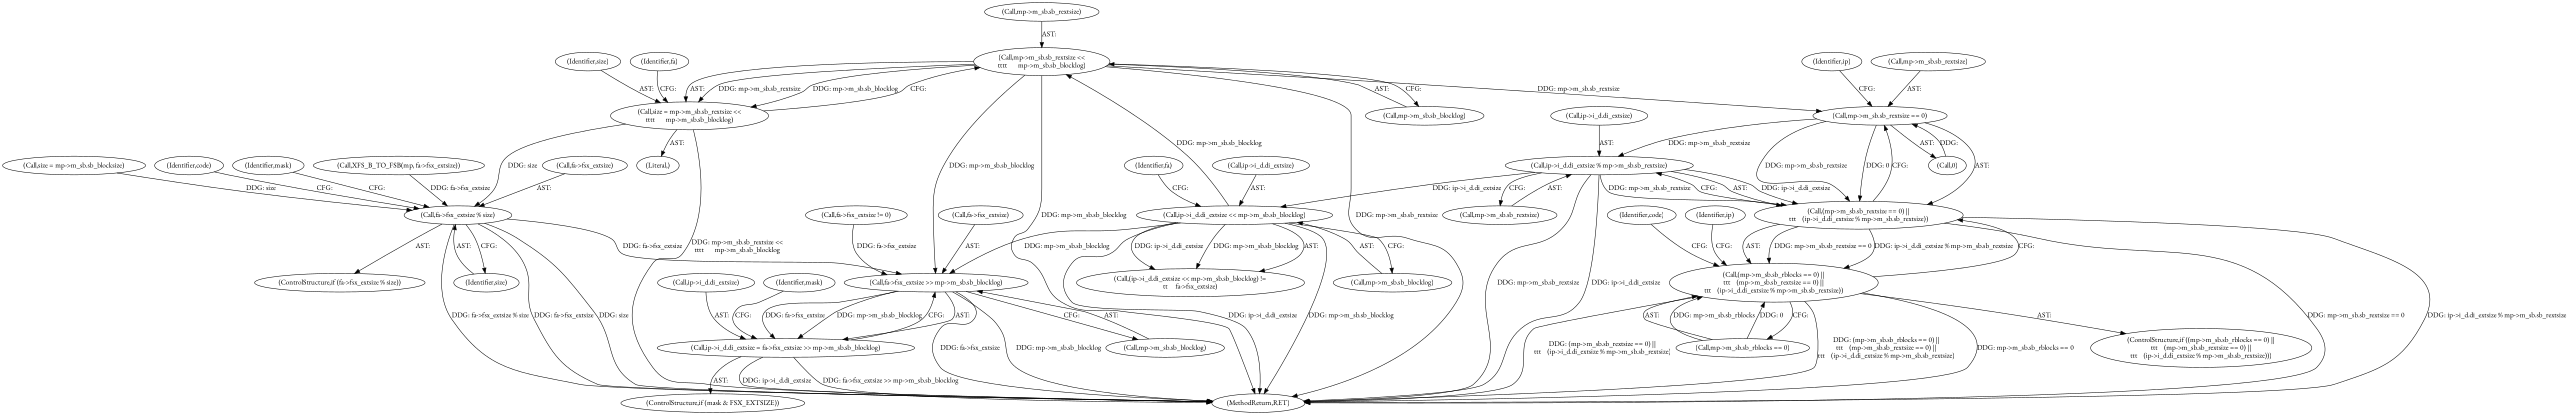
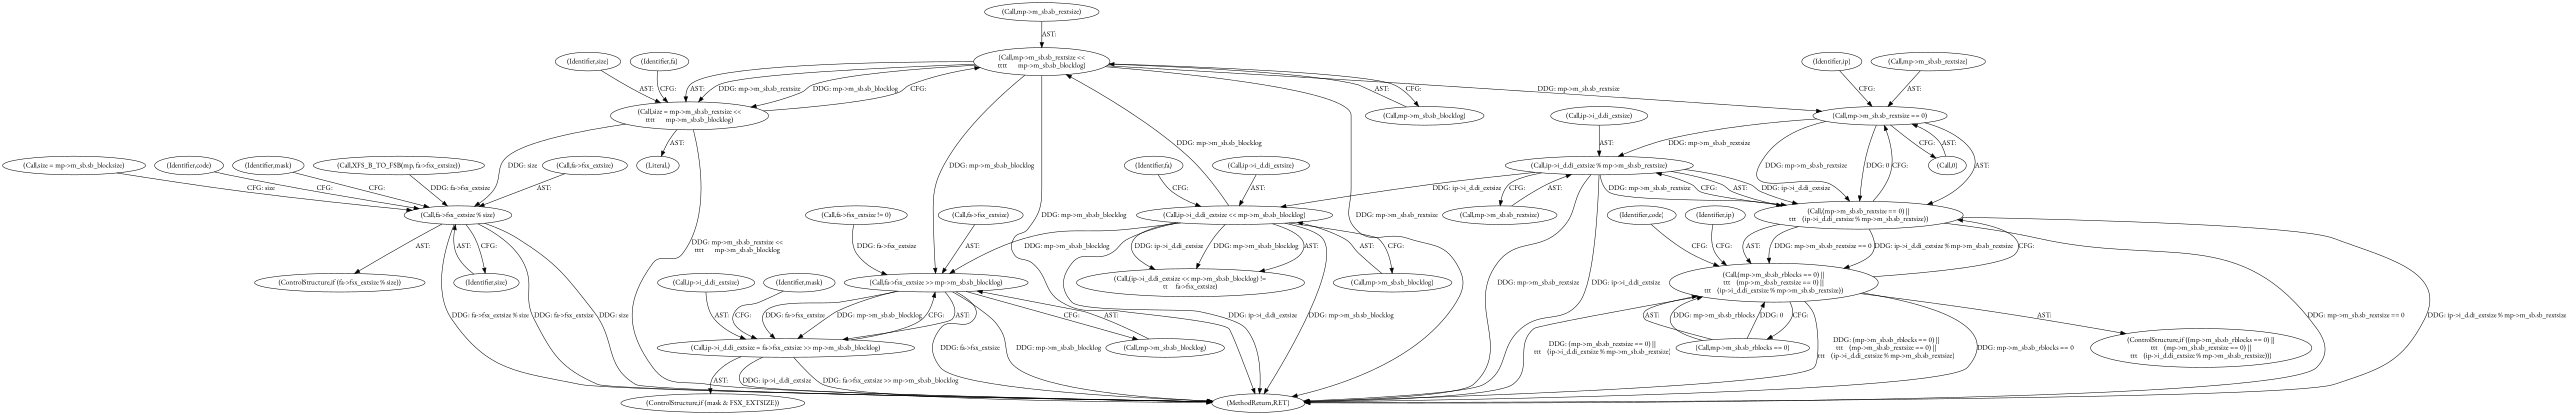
(1928, 143) -> (1928, 143)
(1950, 143) -> (1950, 143)
(261, 188) -> (261, 188)
(697, 261) -> none
